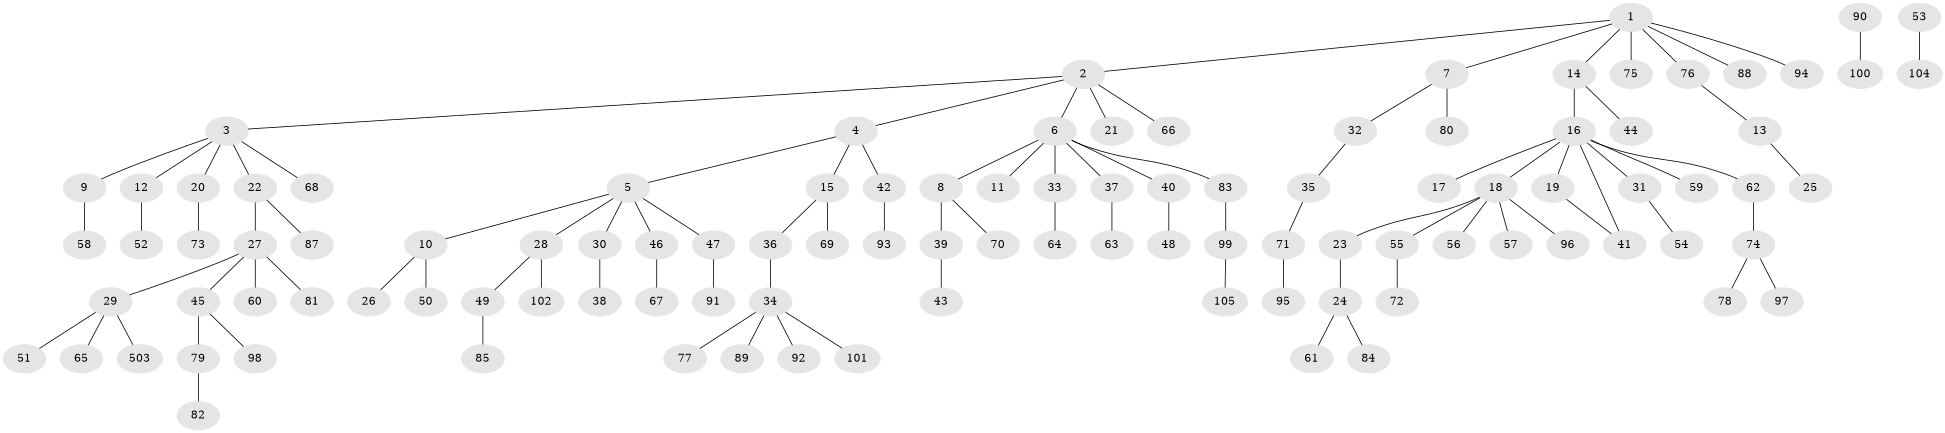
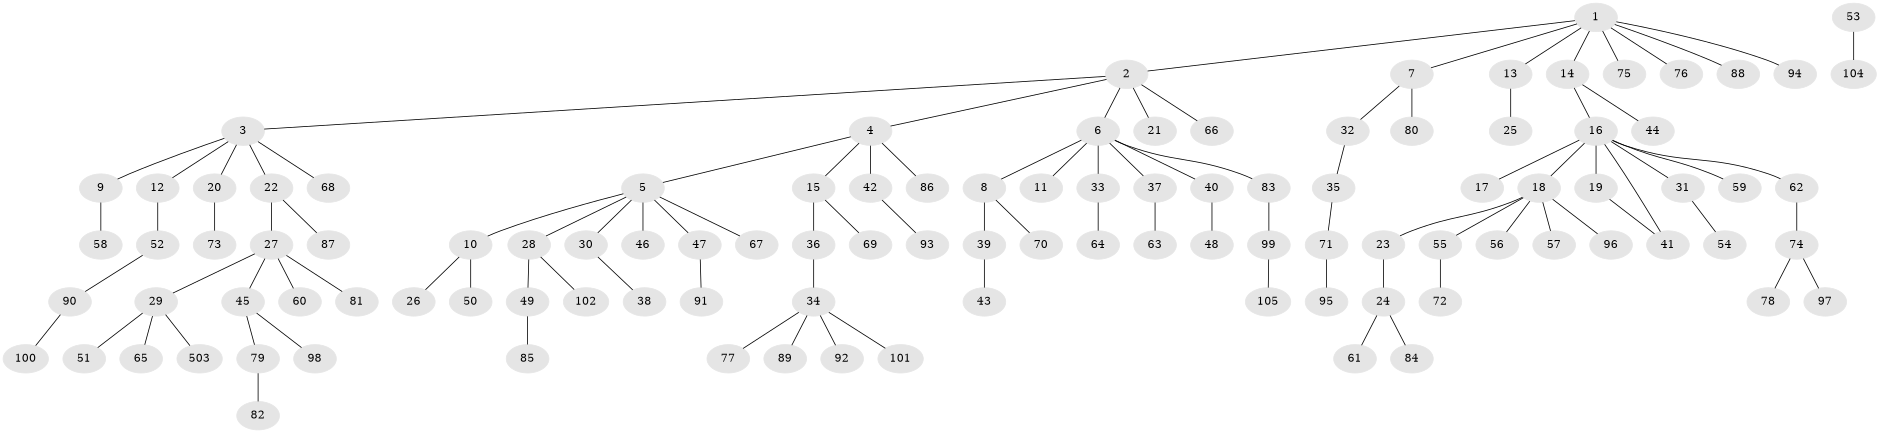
(1724, 103) -> (1553, 46)
none -> (927, 188)
none -> (114, 273)
(657, 274) -> (700, 217)
